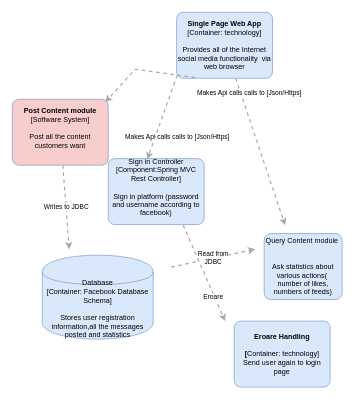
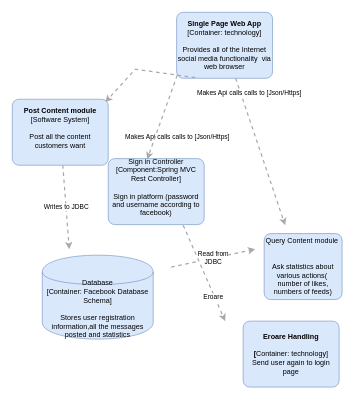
(60, 132) -> (60, 132)
(282, 354) -> (291, 354)
